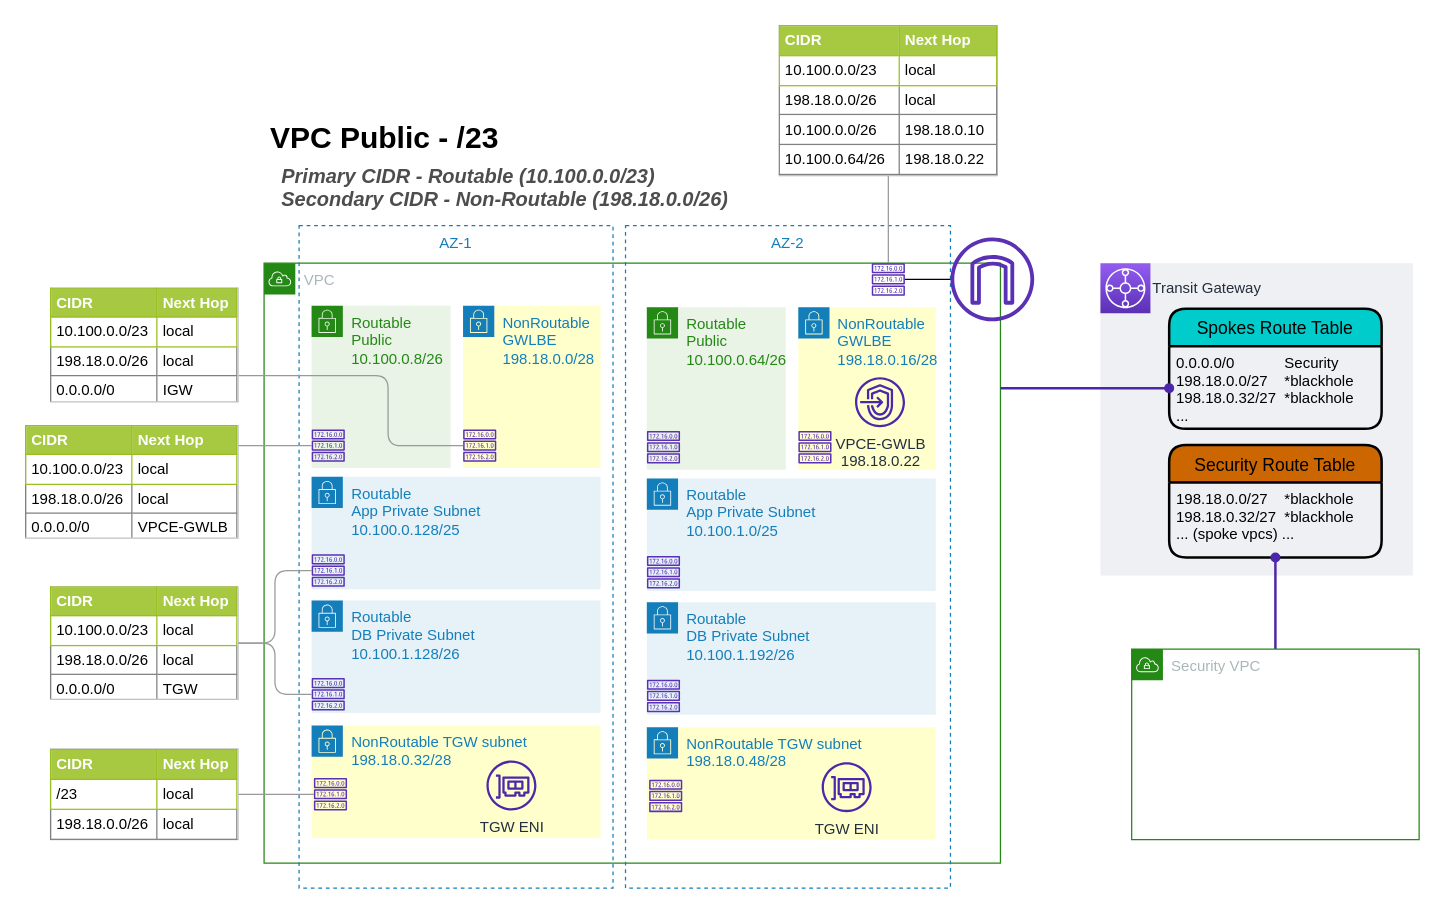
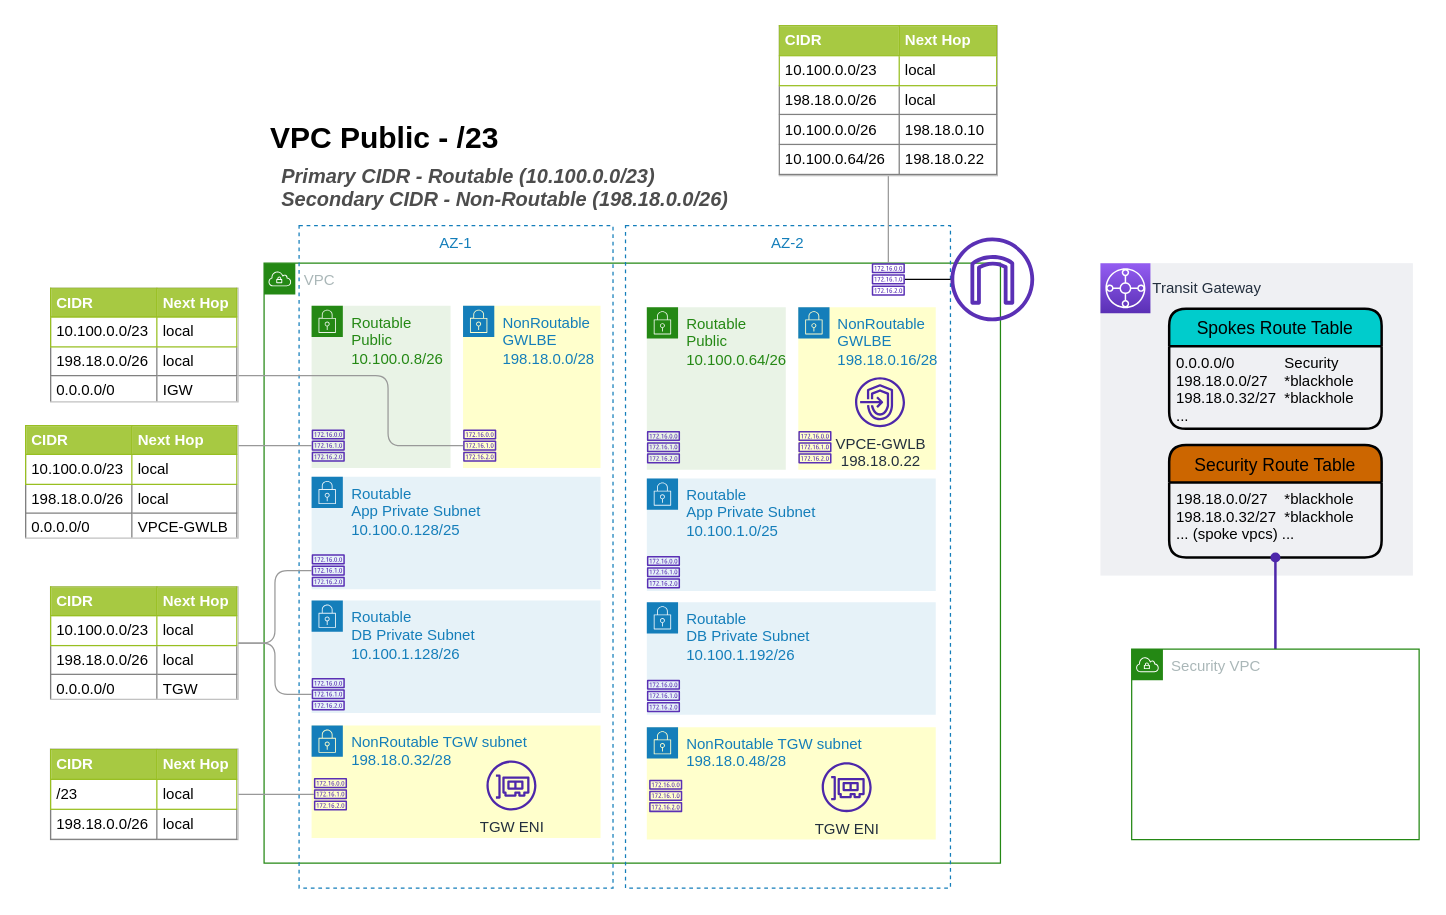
(1084, 388) -> none
